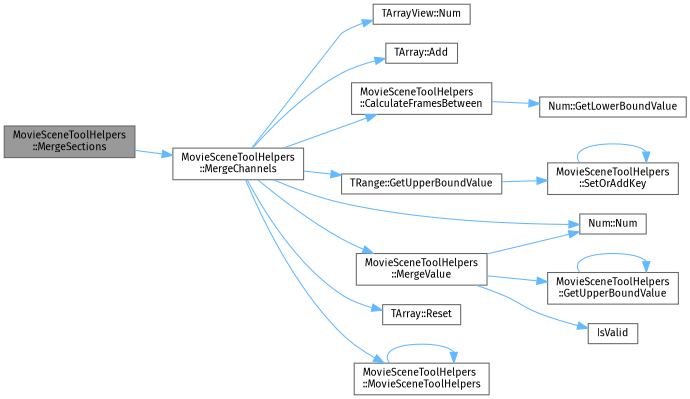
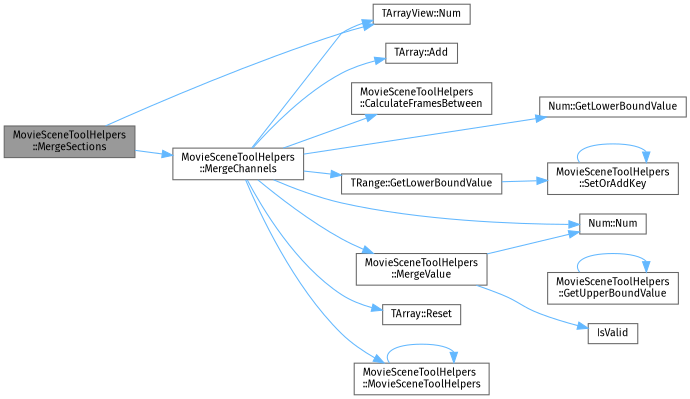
none -> (233, 72)
(510, 102) -> (420, 136)
(422, 184) -> (422, 184)
(512, 278) -> none
